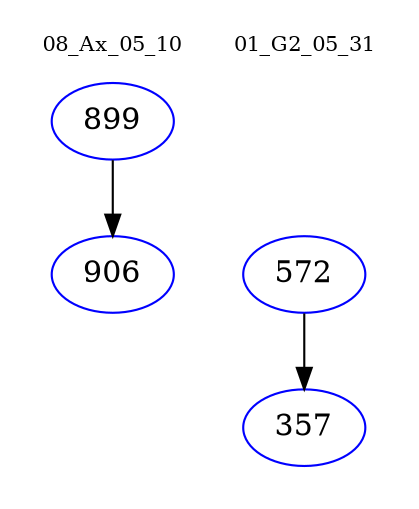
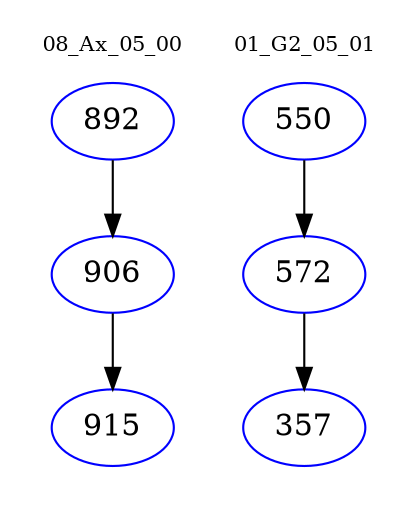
(113, 46) -> (113, 46)
(305, 46) -> (305, 46)
(113, 121) -> (113, 121)
none -> (304, 121)
none -> (113, 428)
